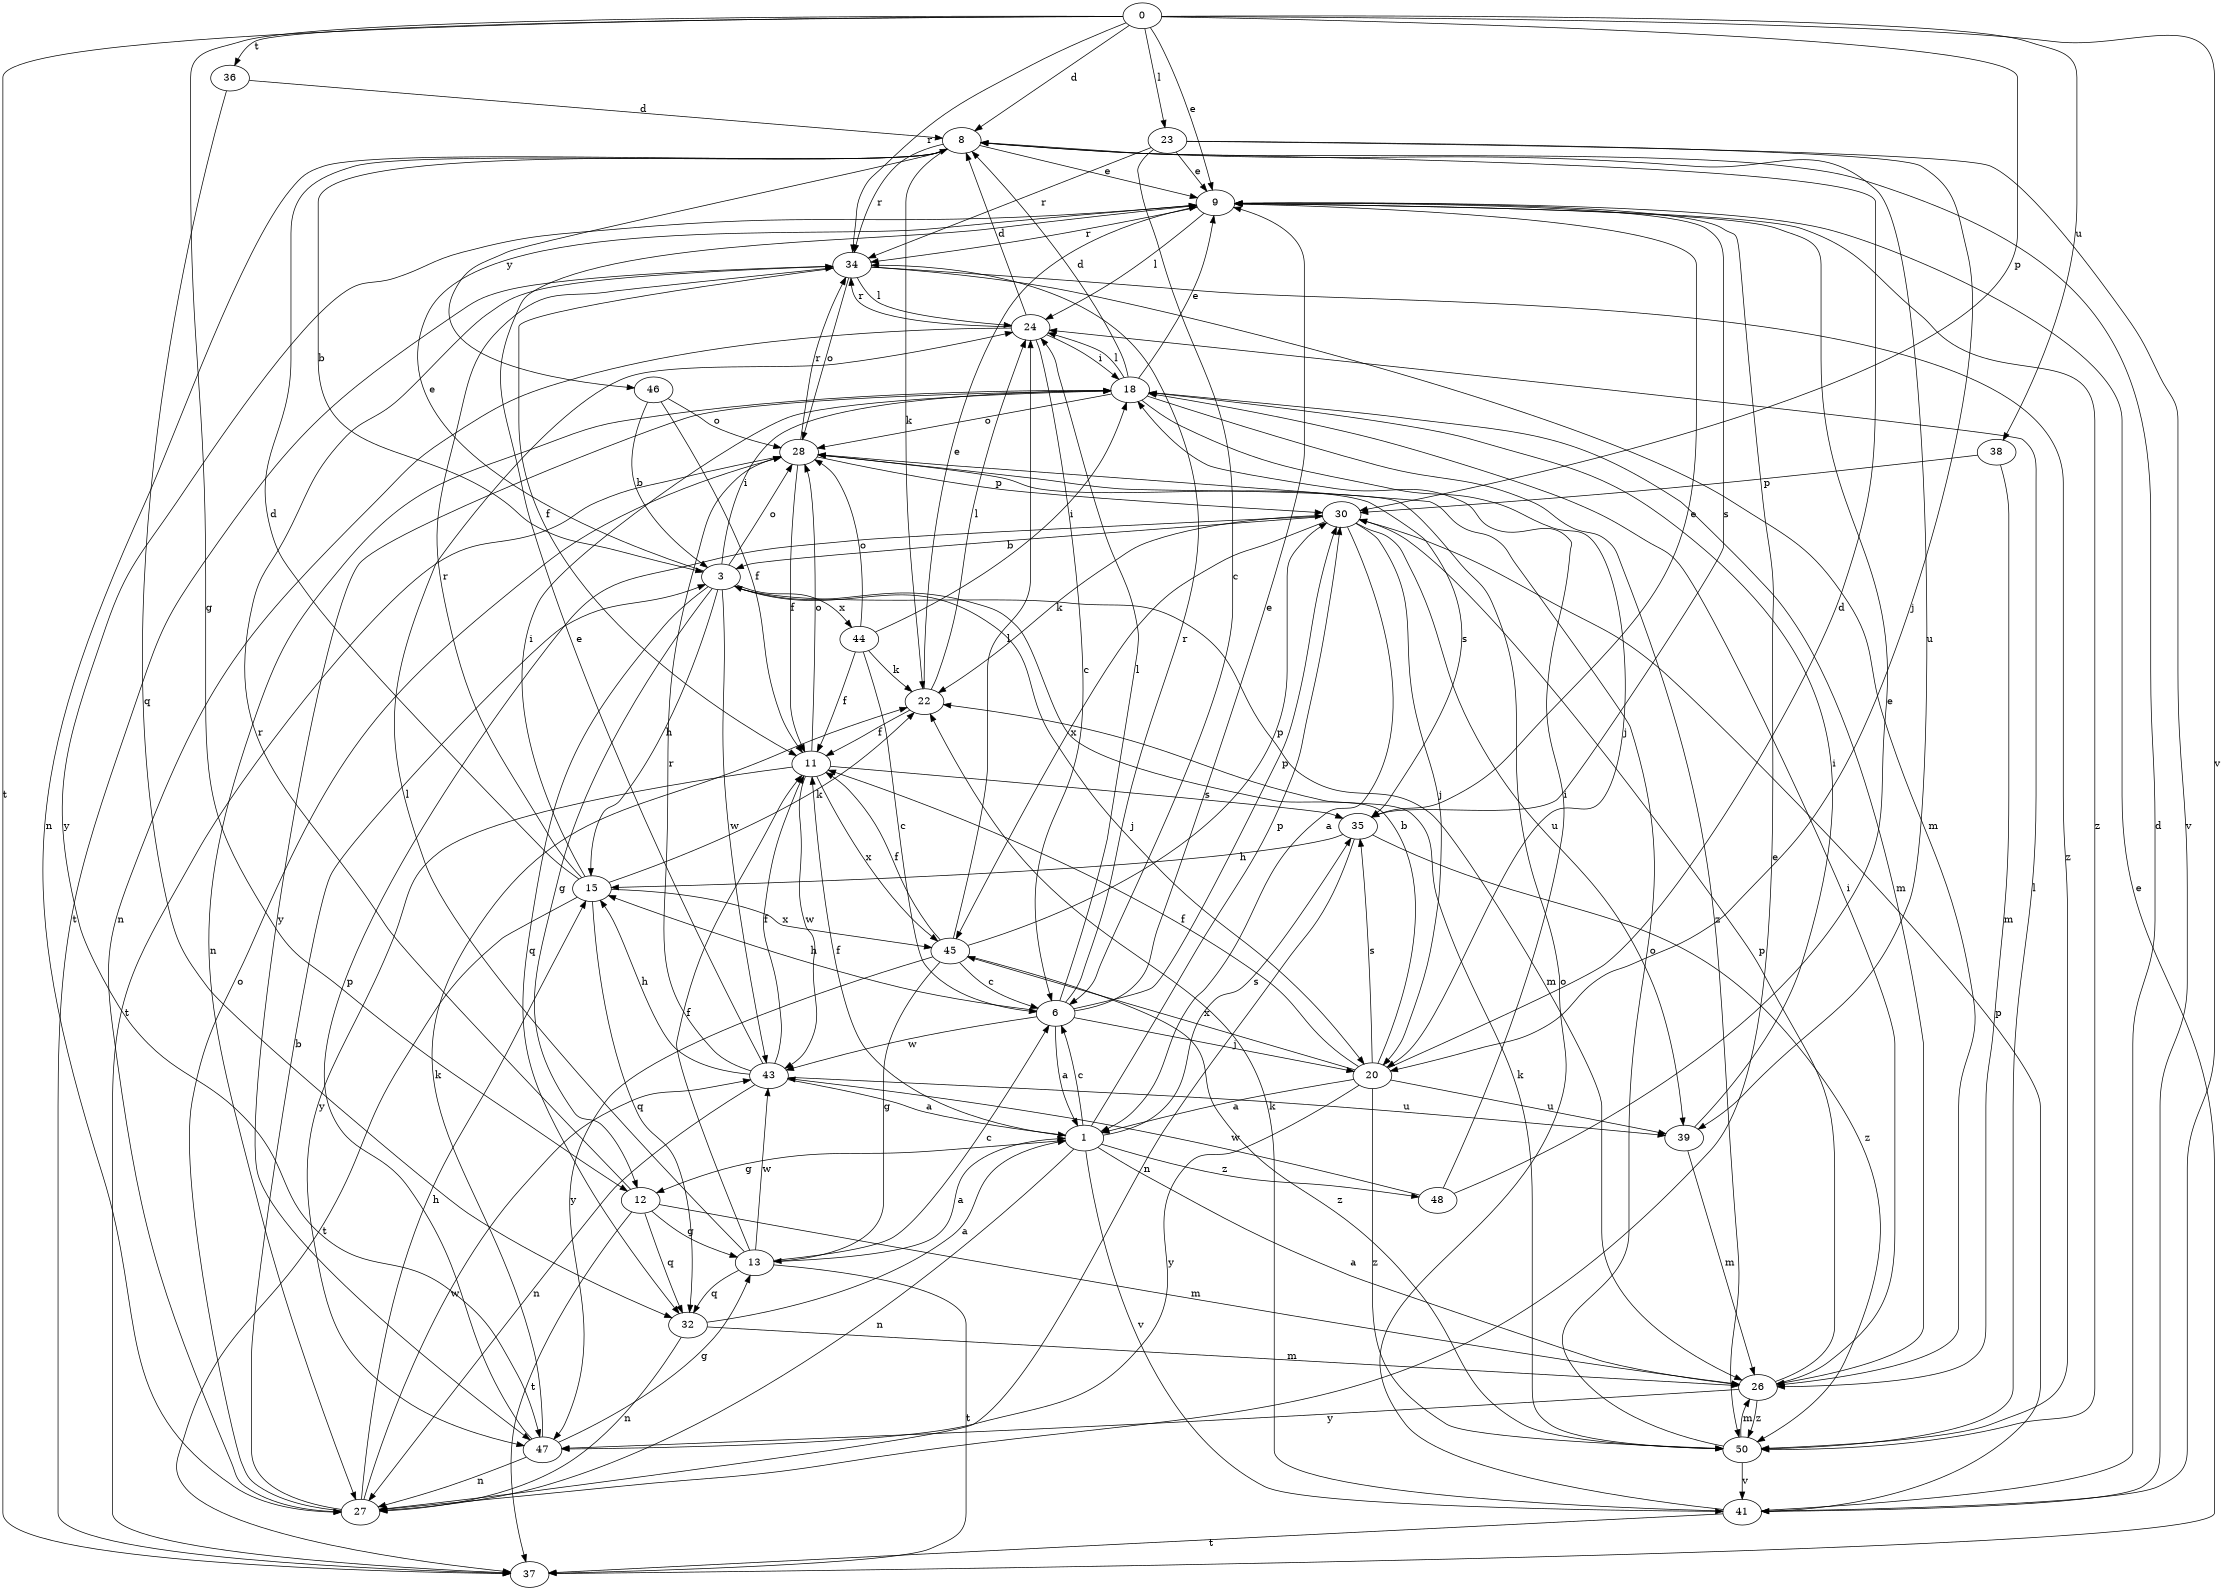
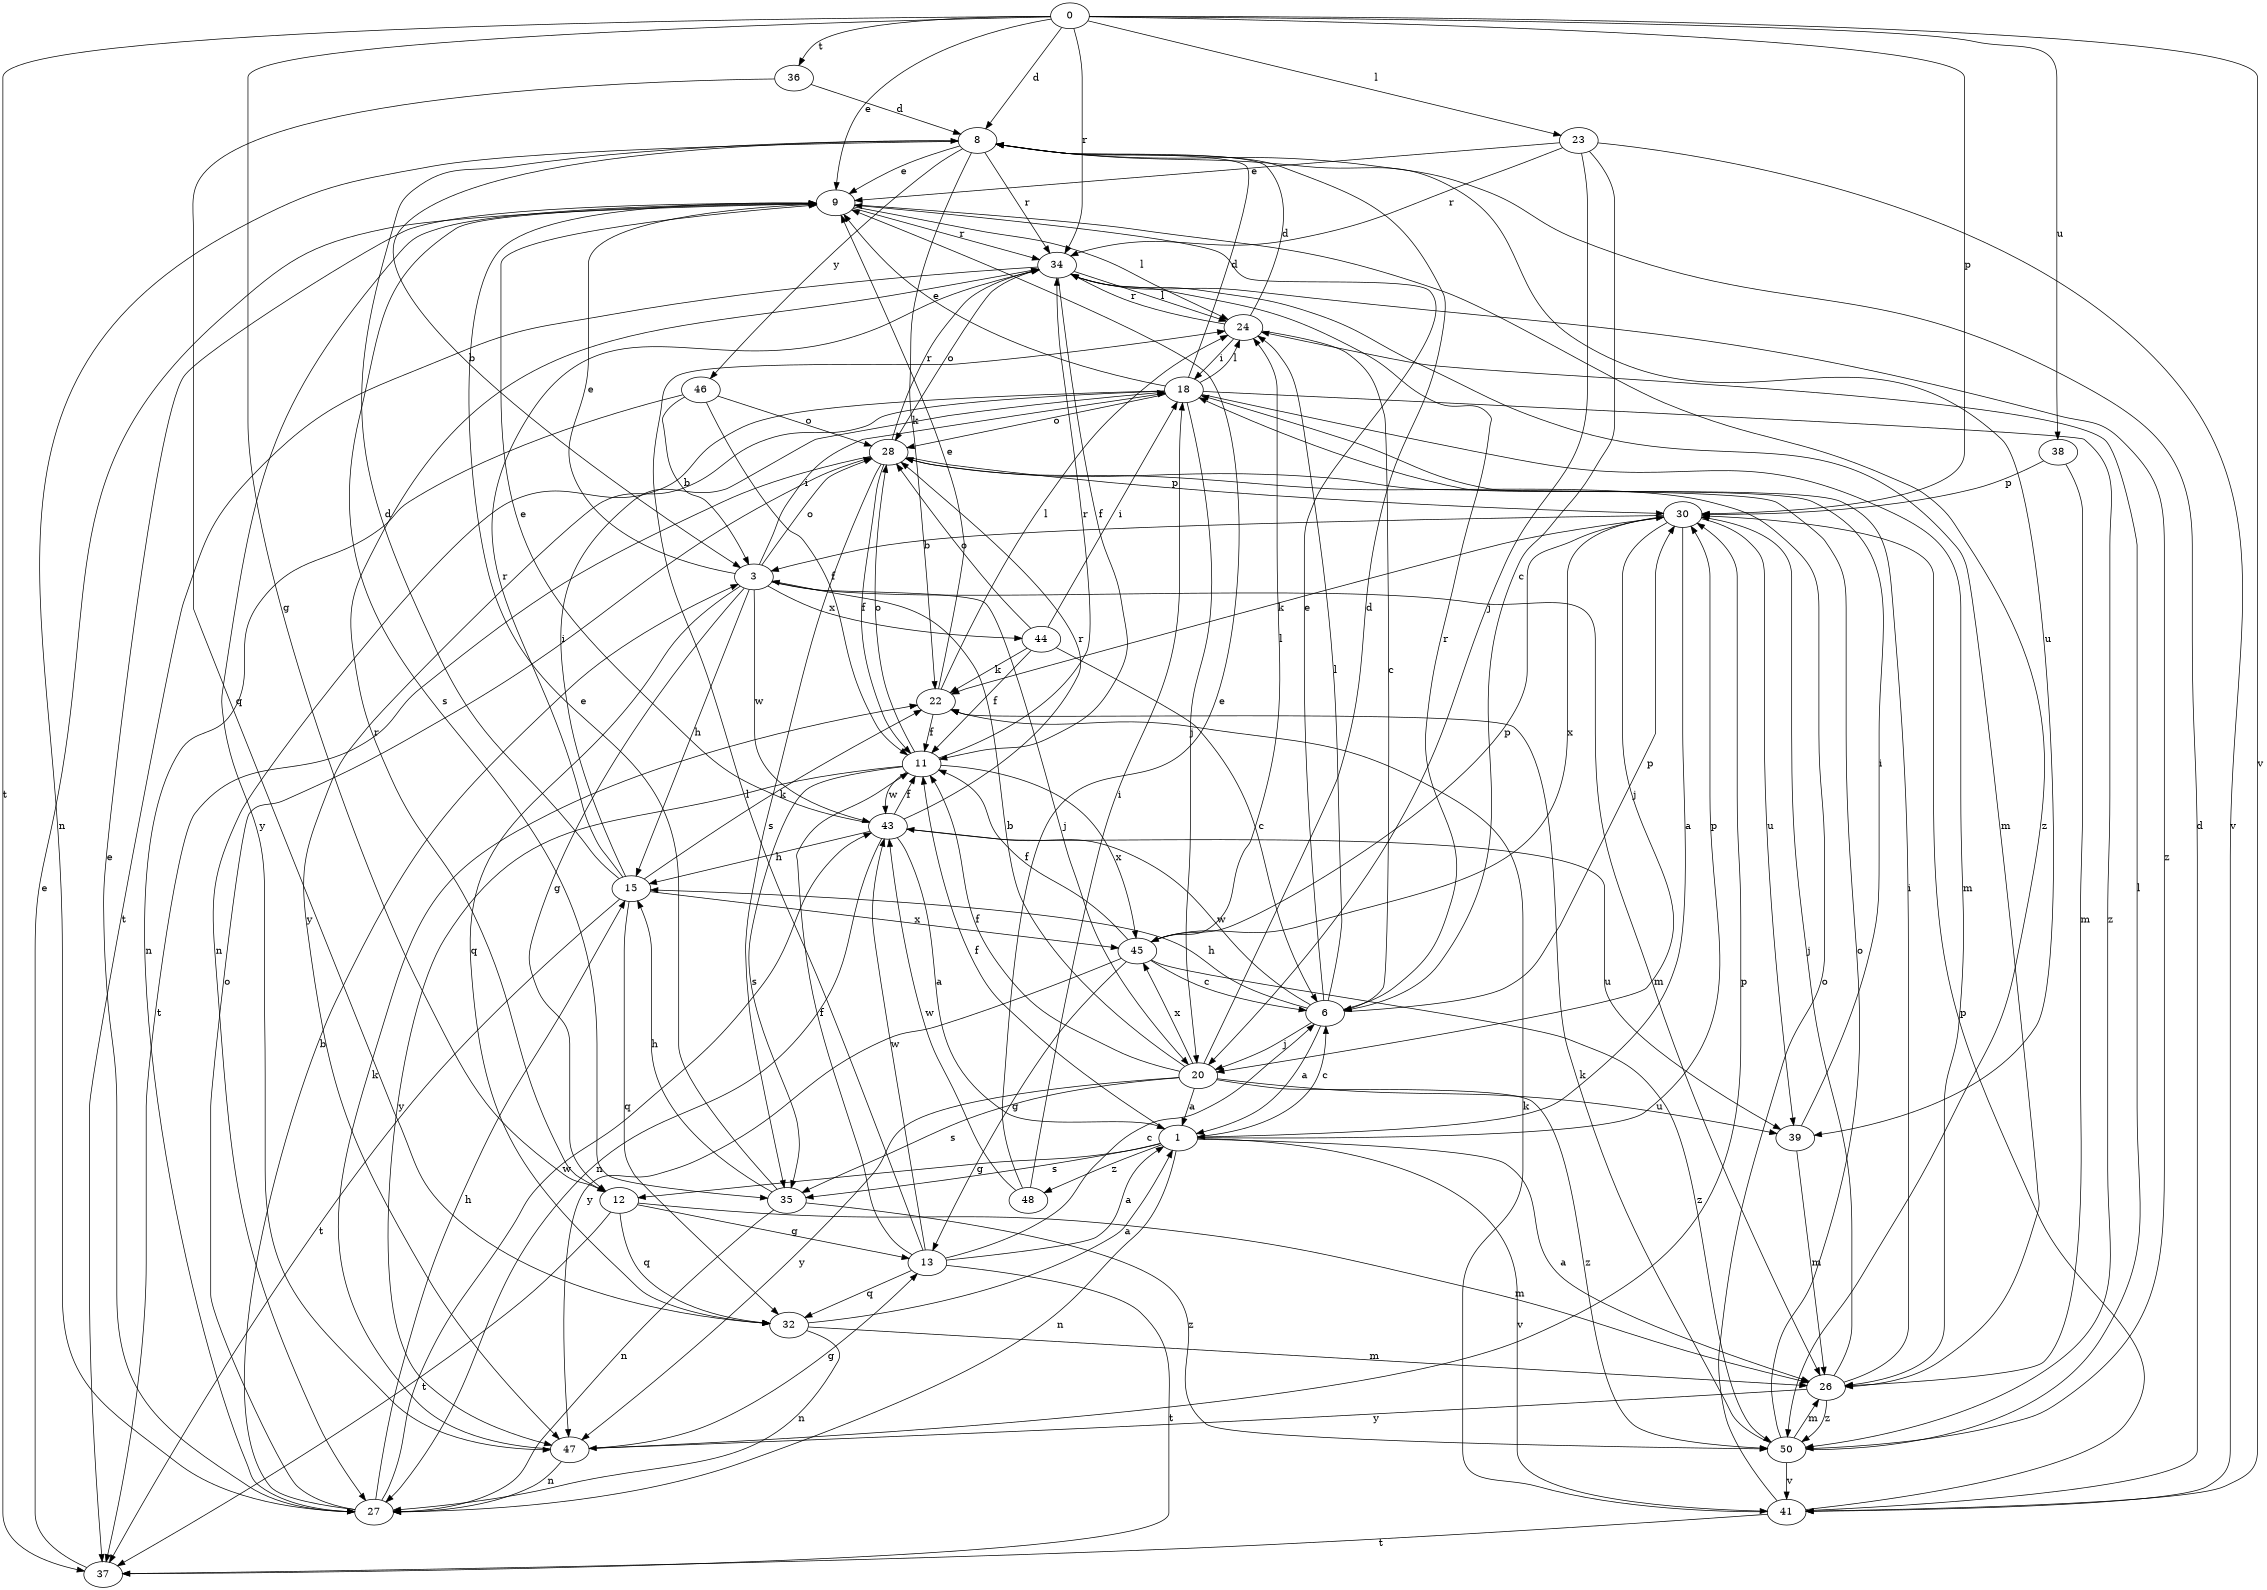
none -> (1088, 575)
(213, 693) -> (152, 841)
(1762, 951) -> (1809, 951)
